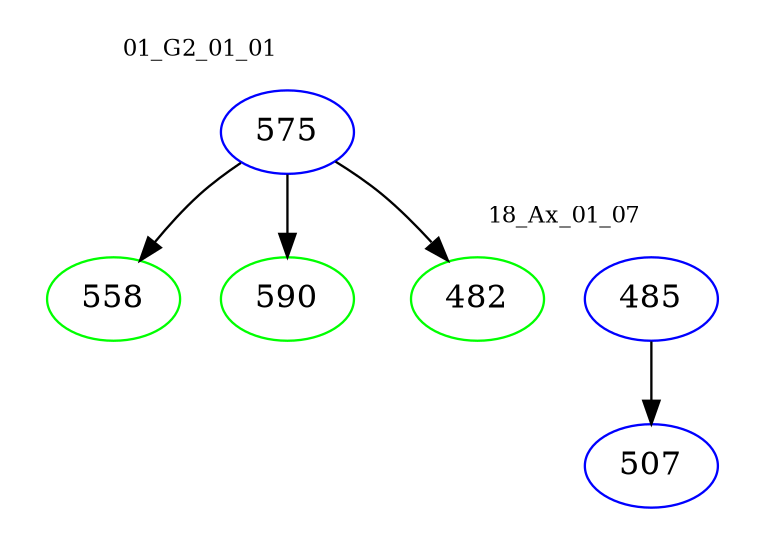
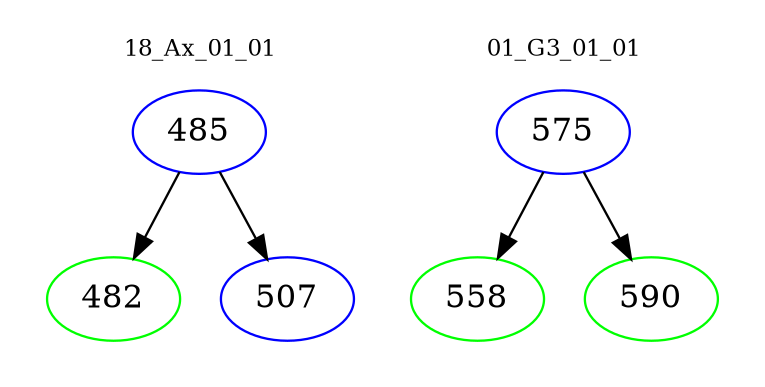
(201, 50) -> (564, 50)
(407, 217) -> (162, 205)
(564, 217) -> (201, 50)
